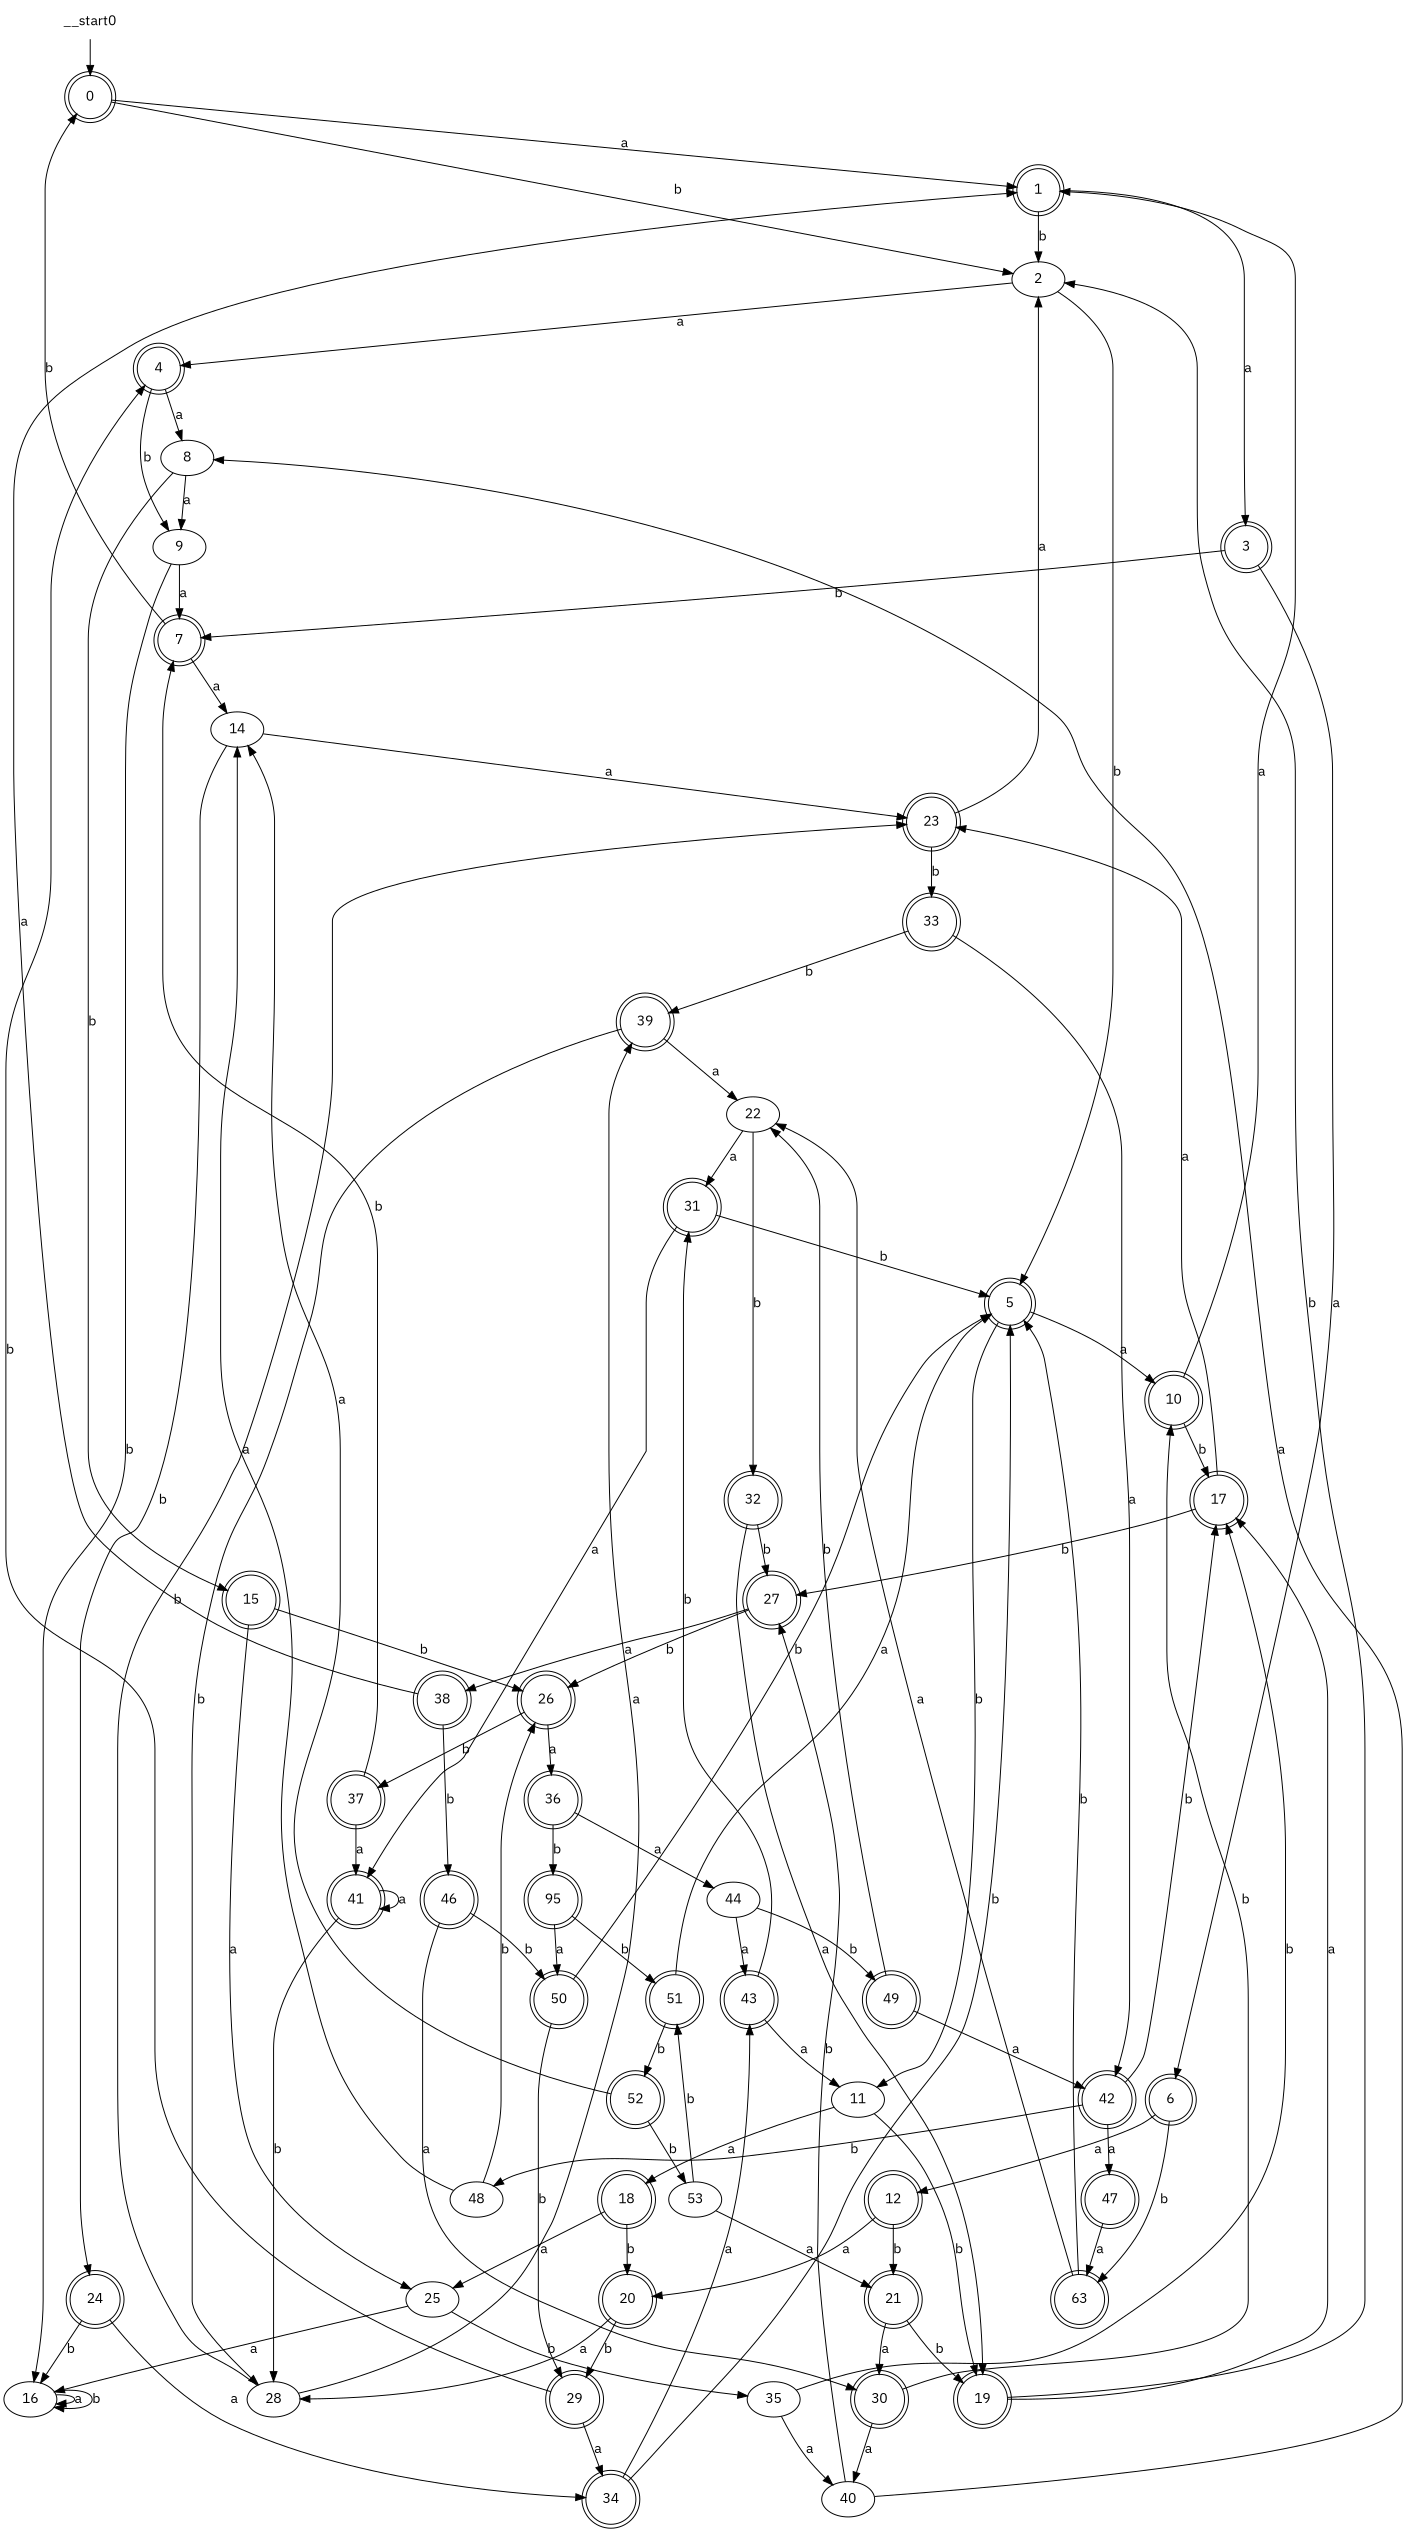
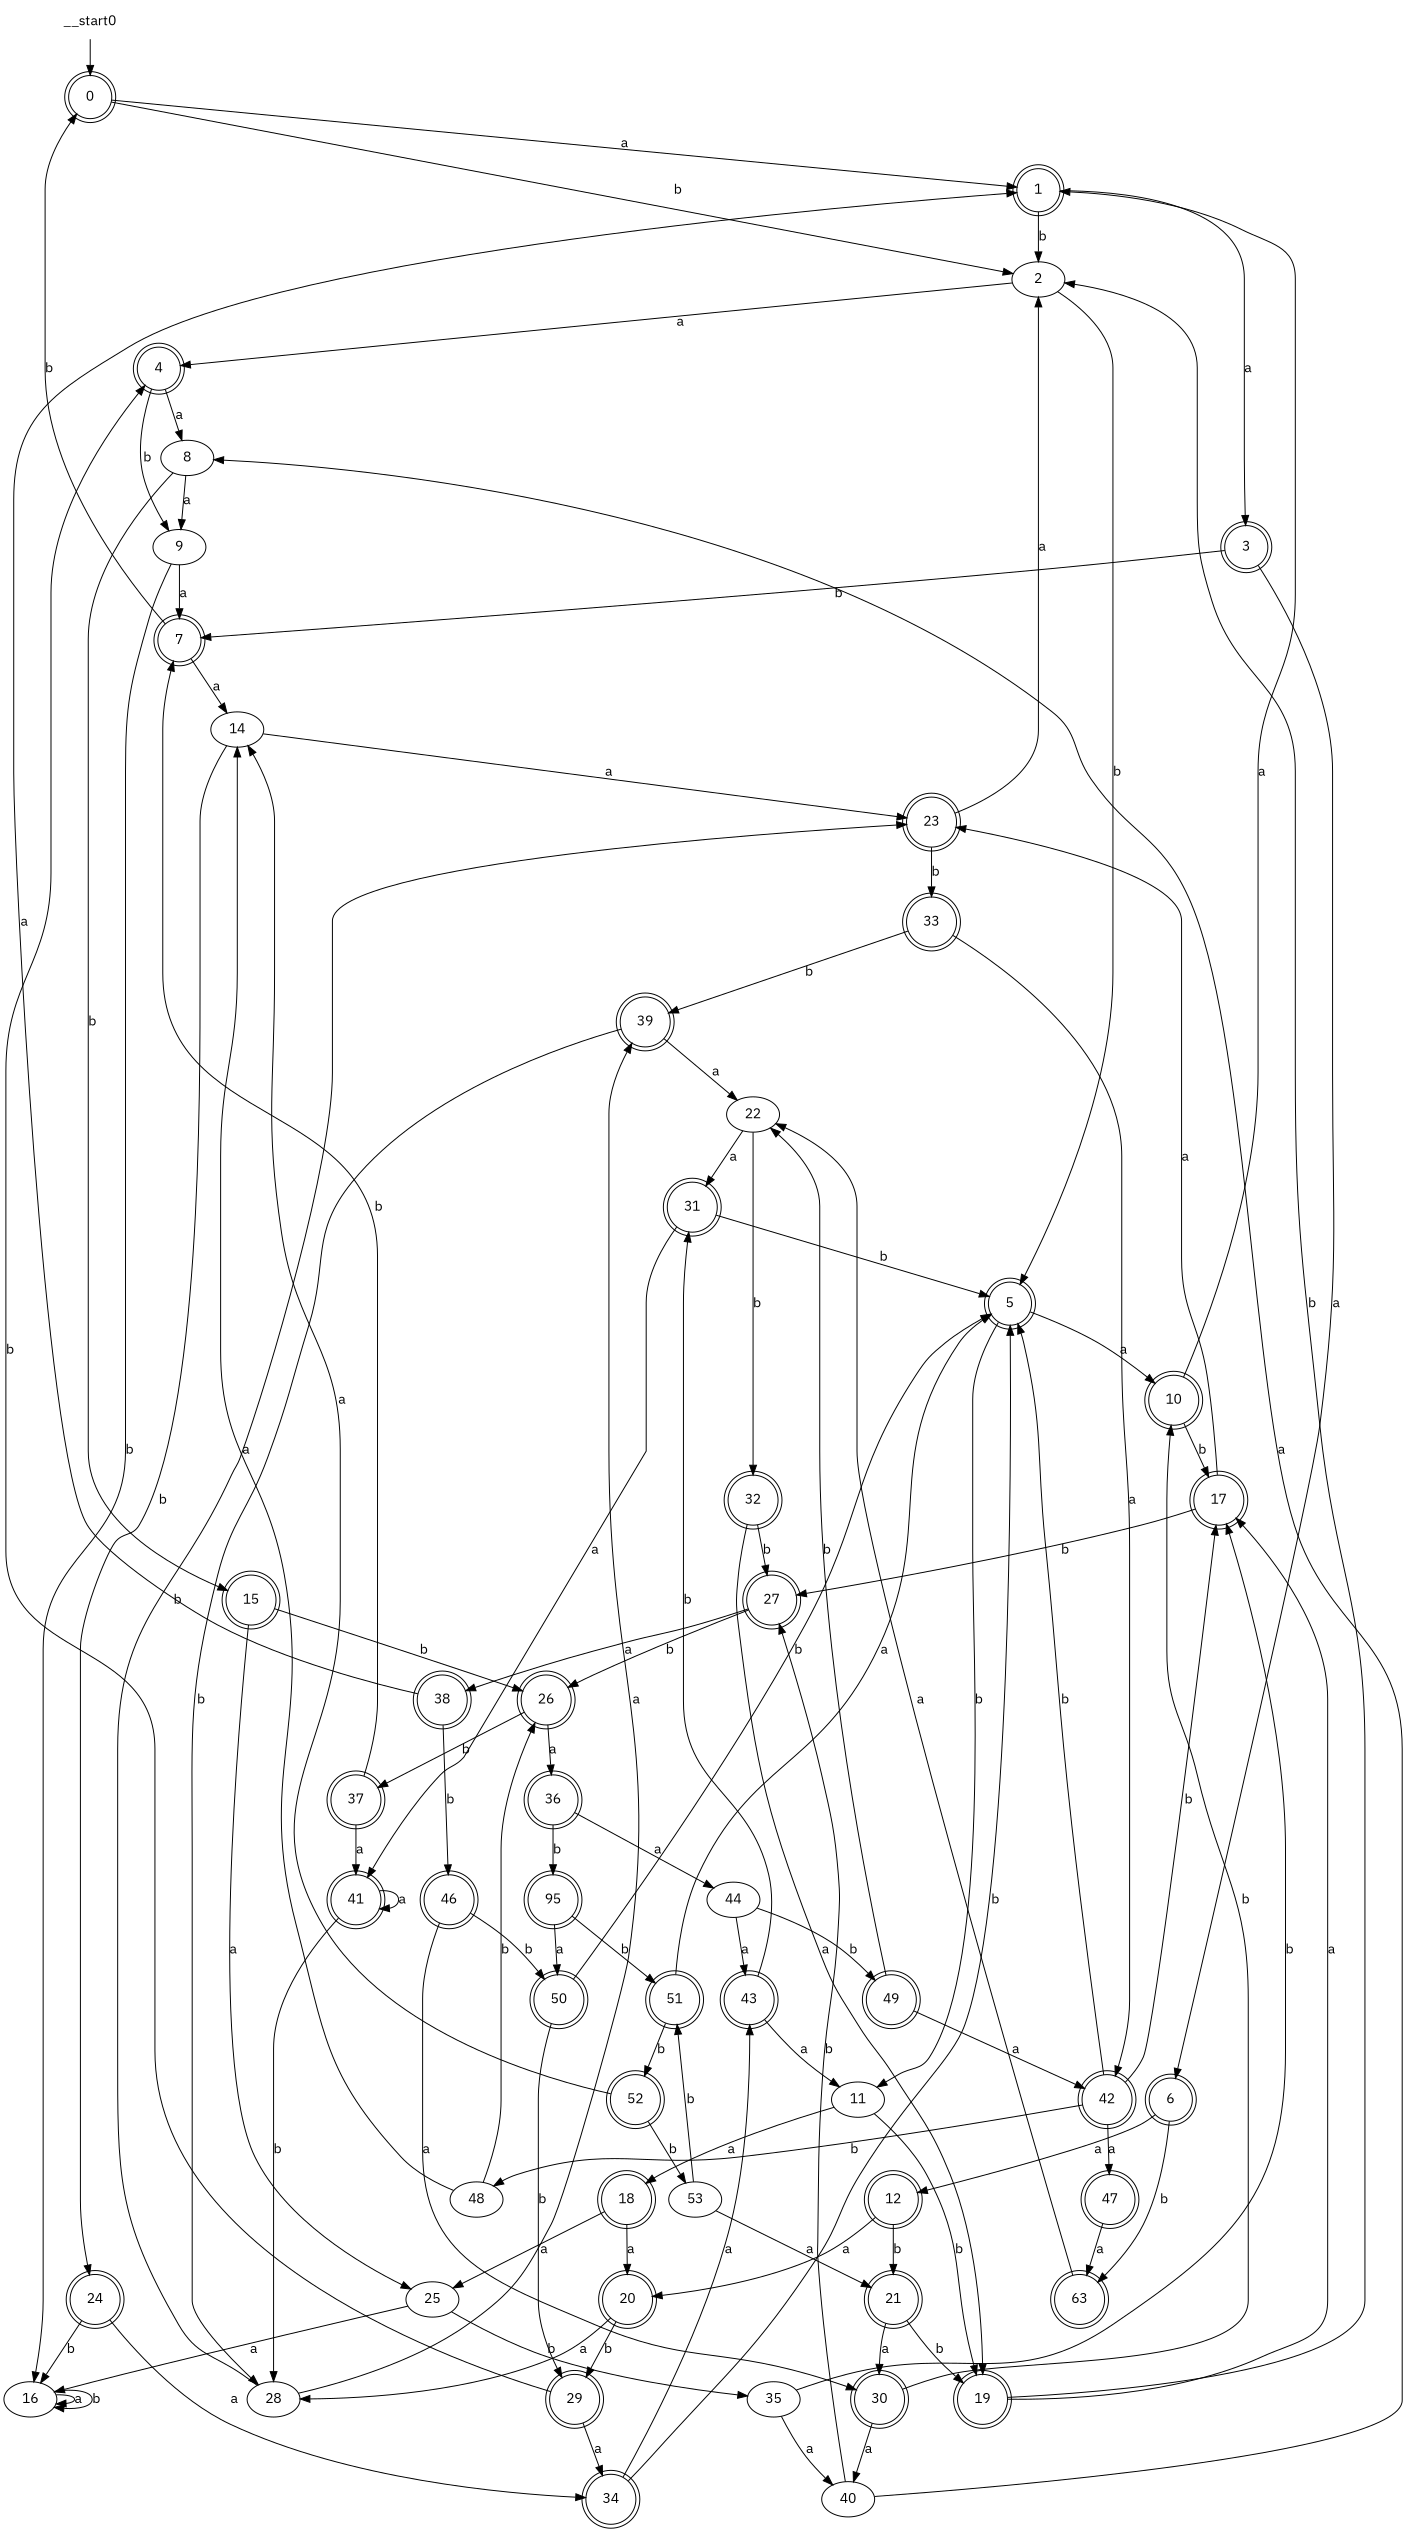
(1079, 1799) -> (1060, 1704)
(631, 2250) -> (631, 2250)
